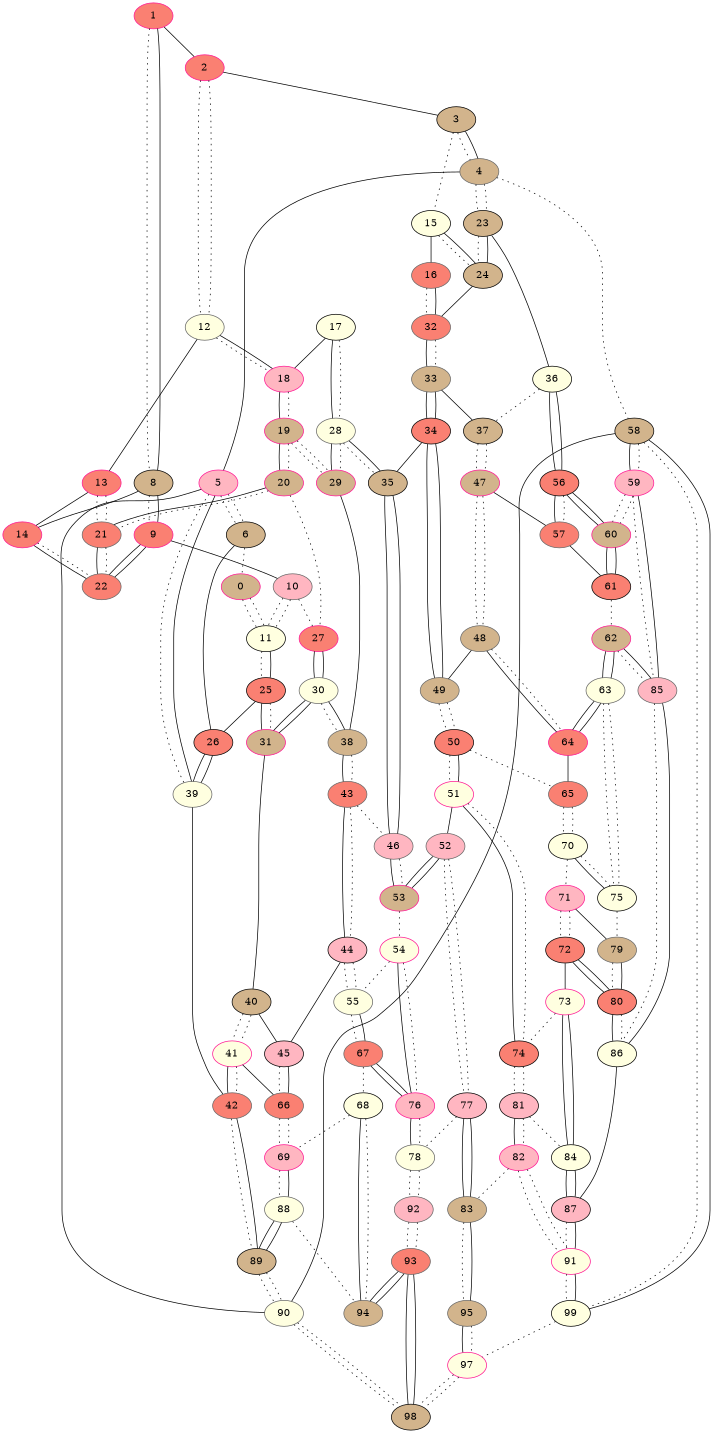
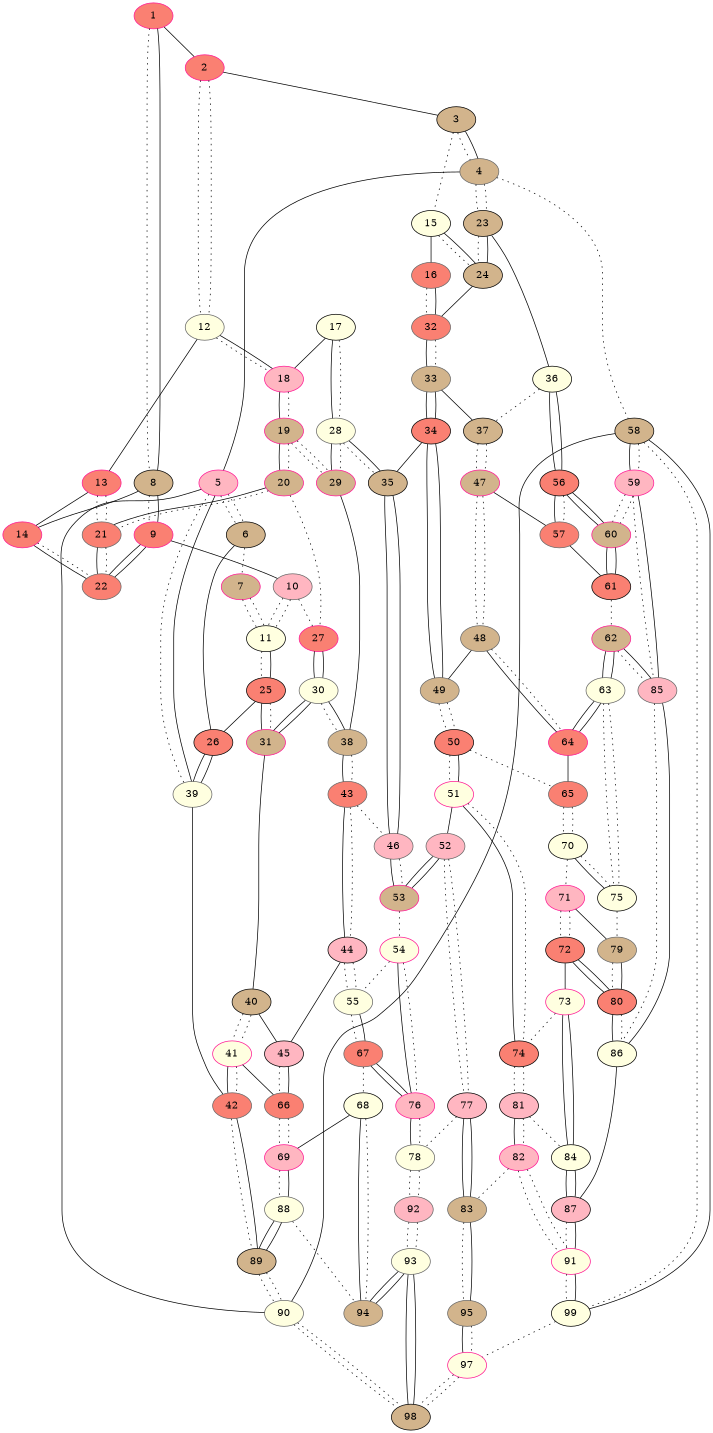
(241, 587) -> (241, 587)
(329, 1128) -> (329, 1128)
(411, 1261) -> (411, 1261)
